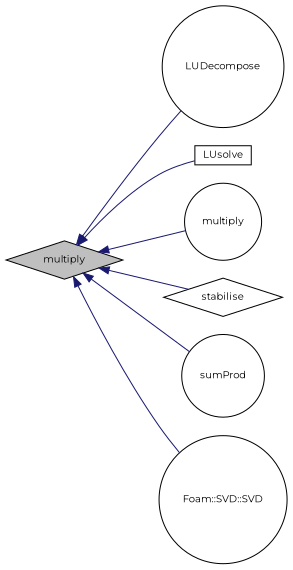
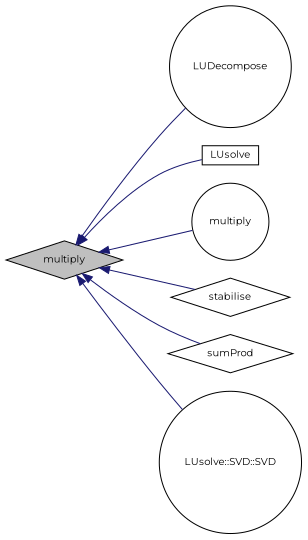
(223, 376) -> (230, 354)
(223, 500) -> (230, 462)
